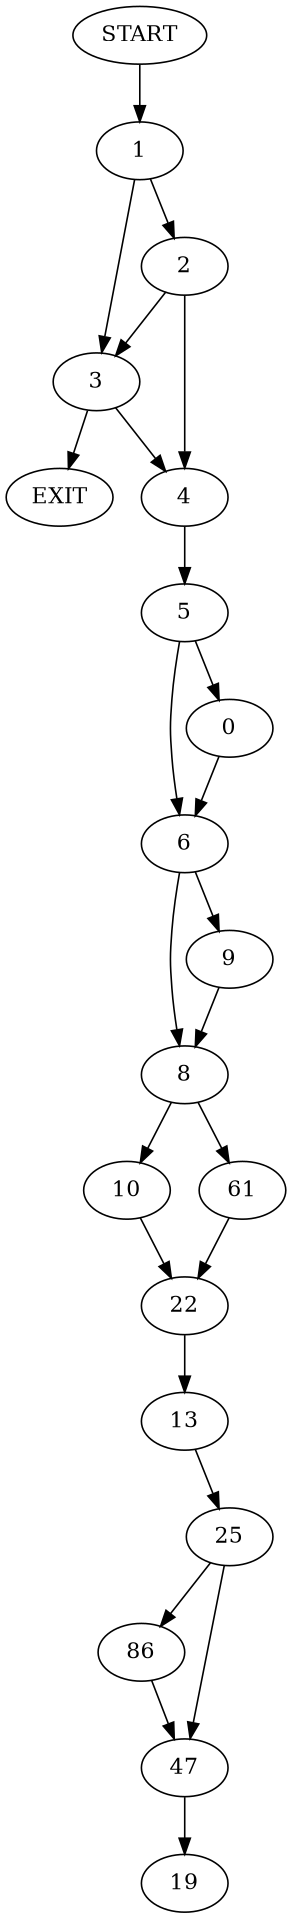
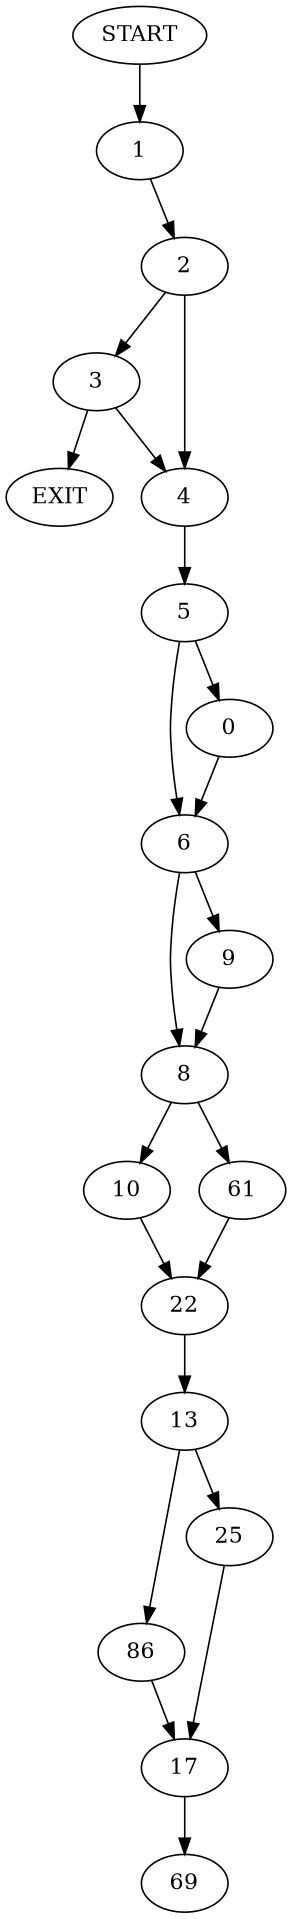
(120, 258) -> none
(190, 1588) -> (165, 1529)
(185, 1768) -> (185, 1768)
(185, 1883) -> (185, 1883)
